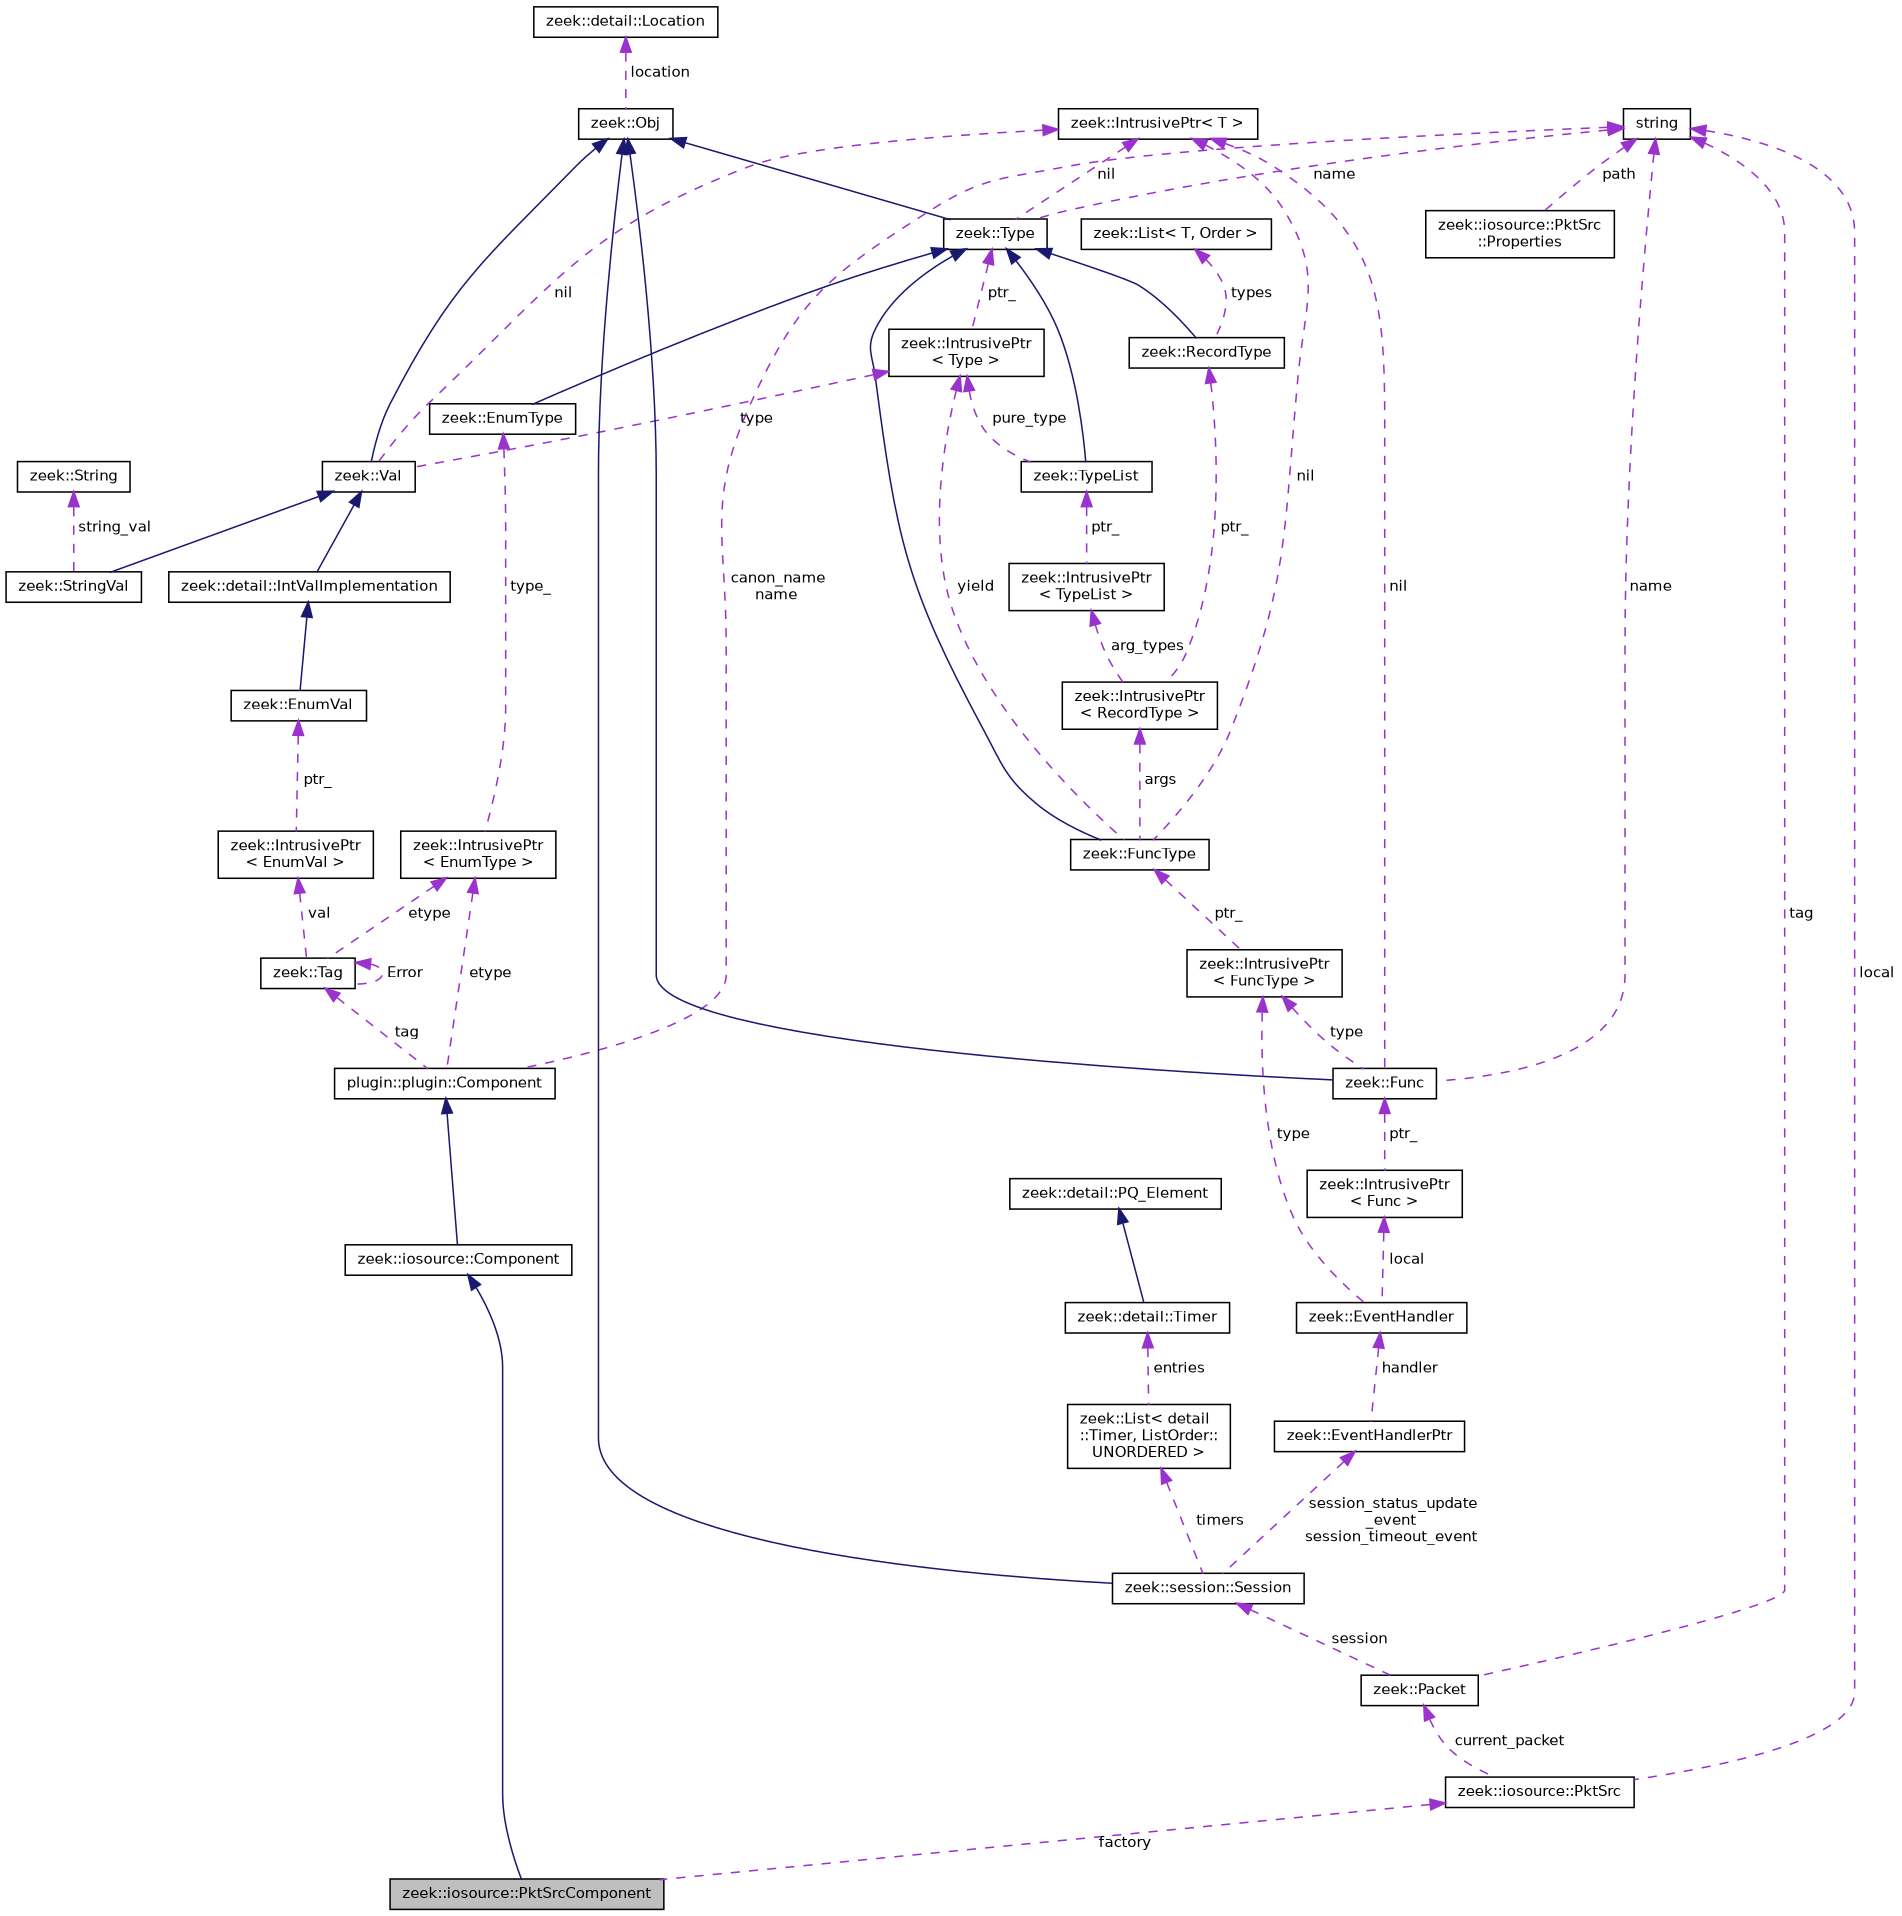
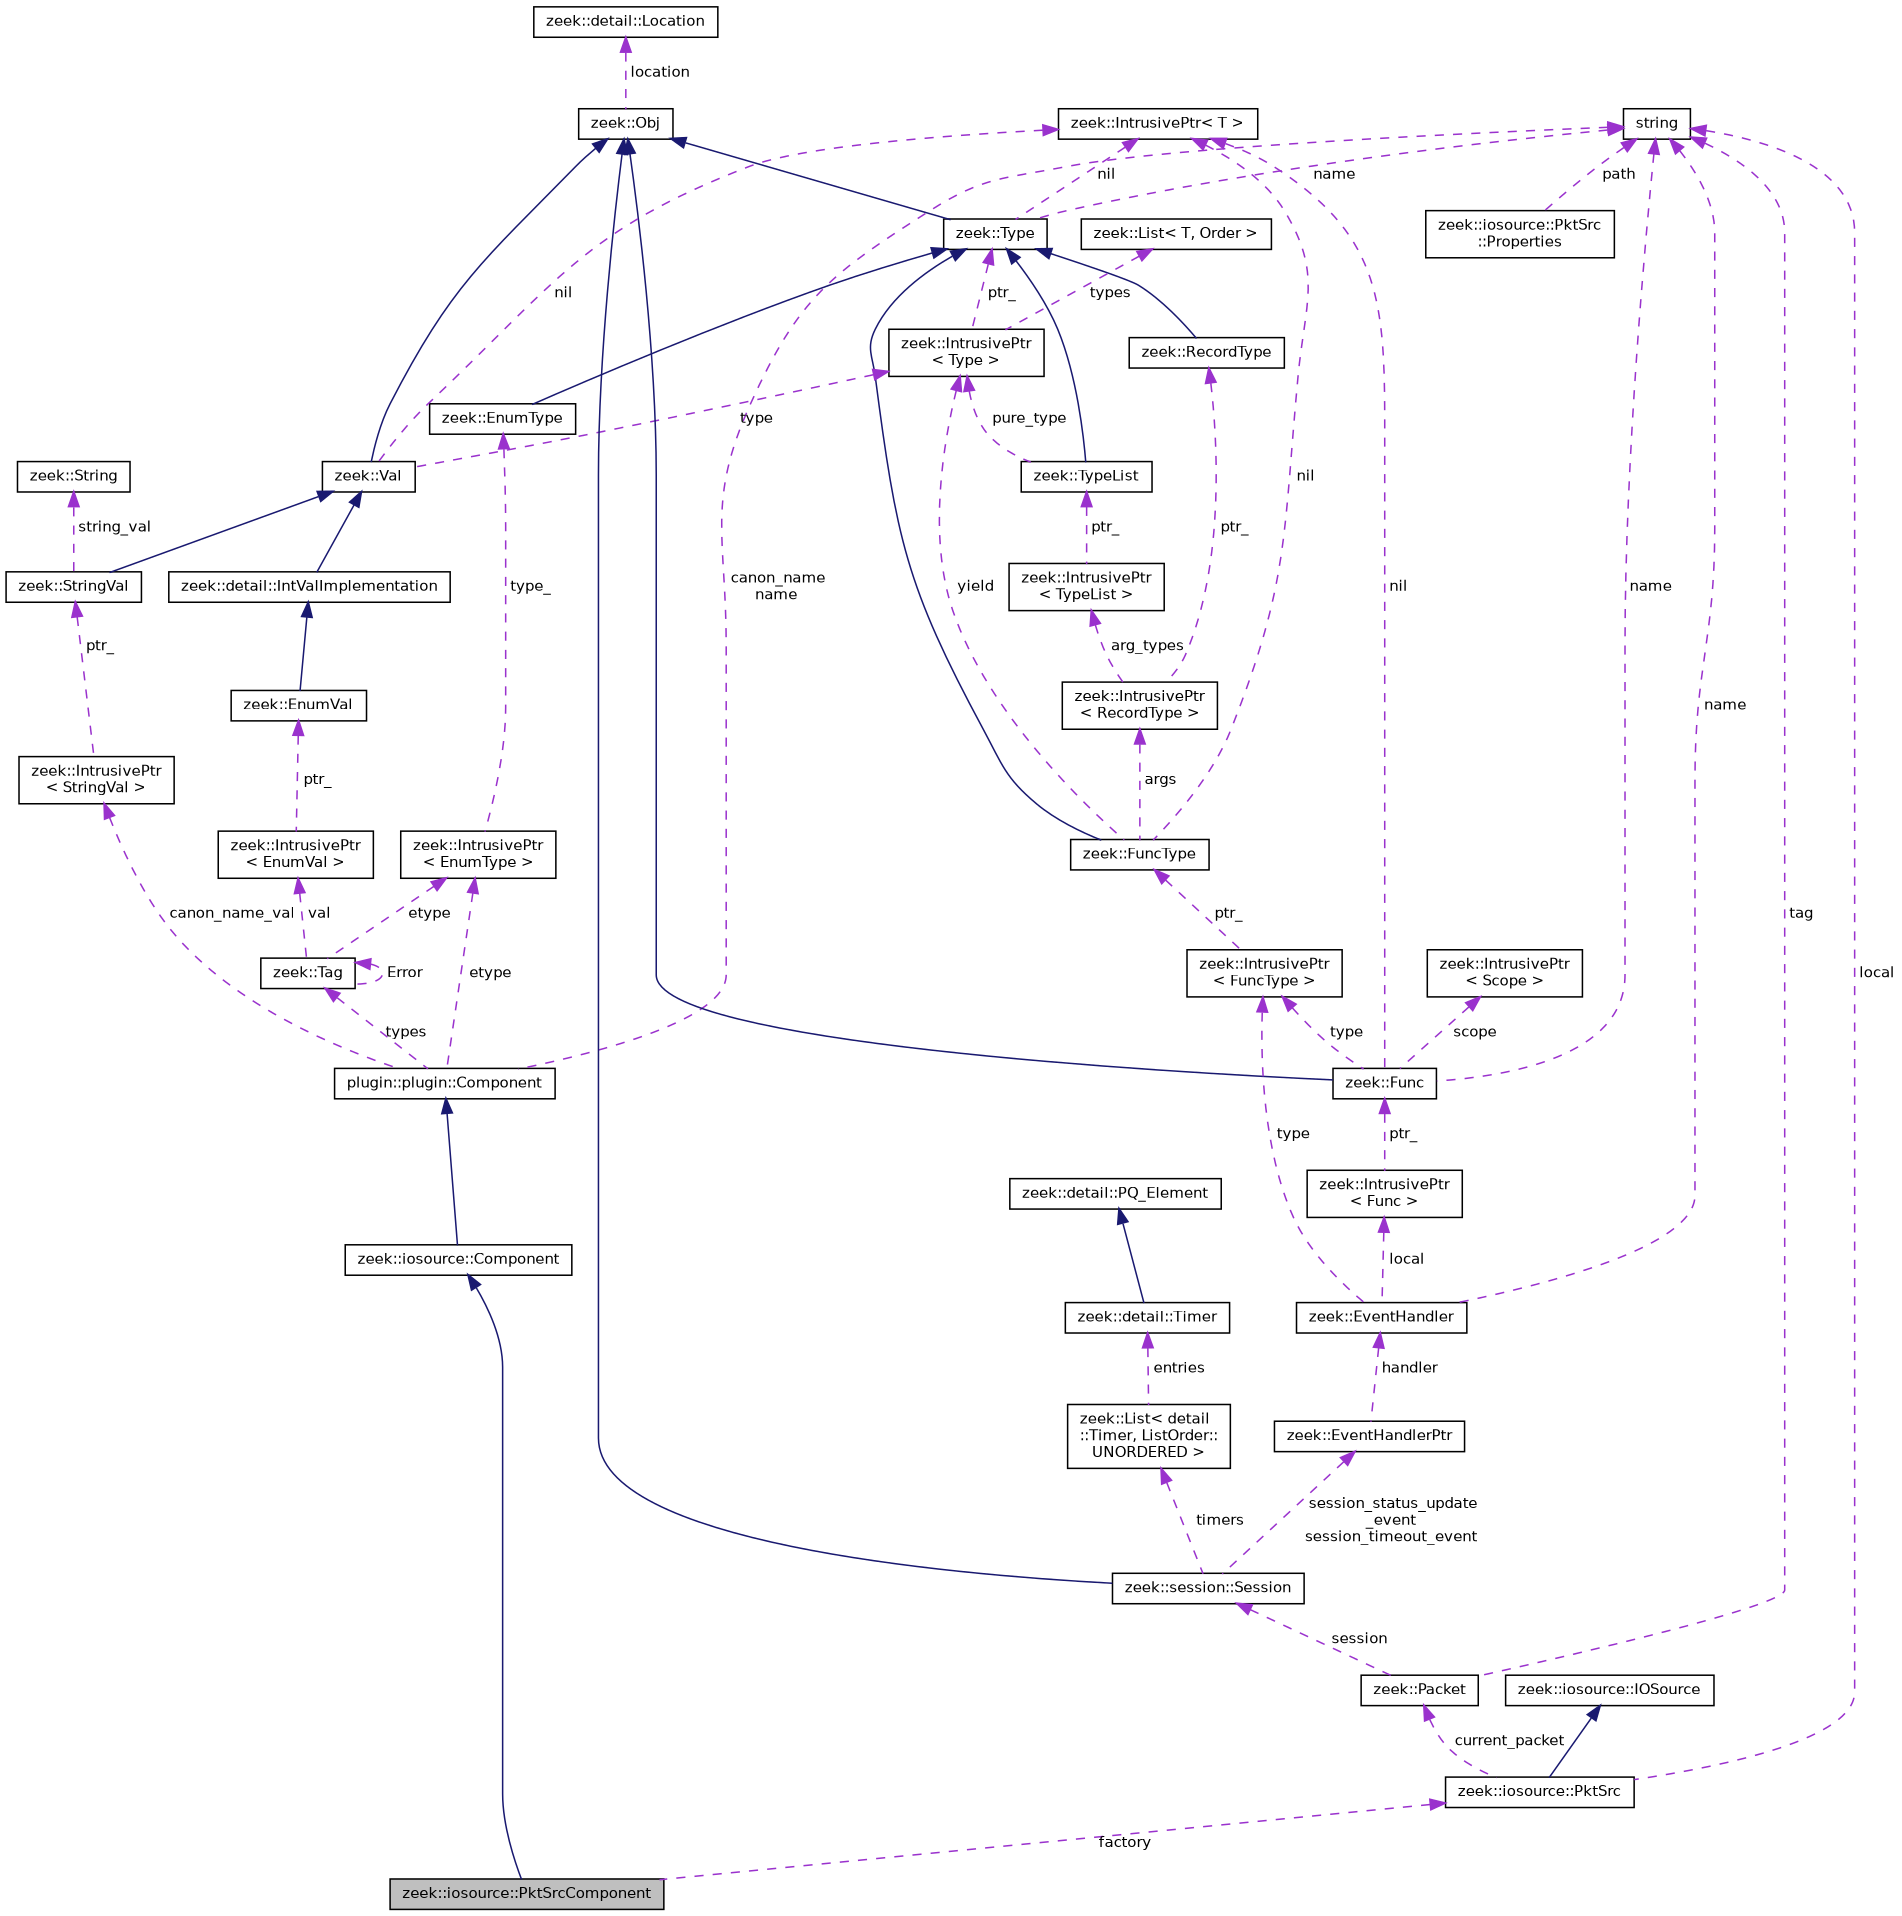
(1226, 297) -> (1072, 293)
none -> (97, 780)
none -> (1695, 805)
none -> (1505, 973)
(405, 1033) -> (405, 1033)
none -> (1610, 1690)
